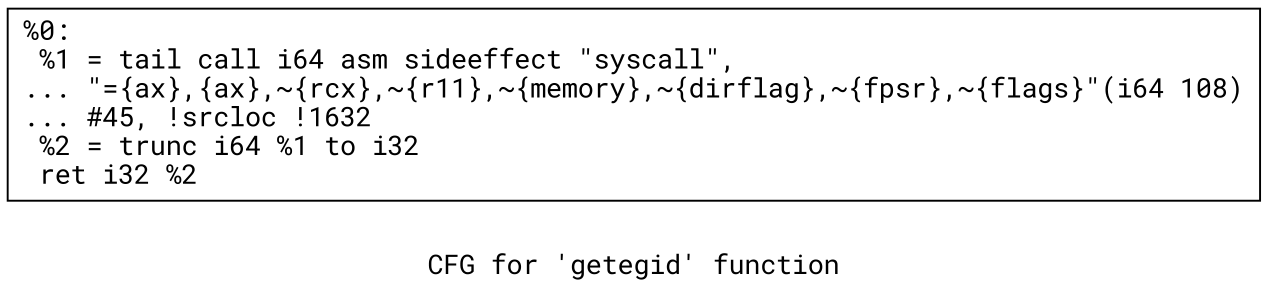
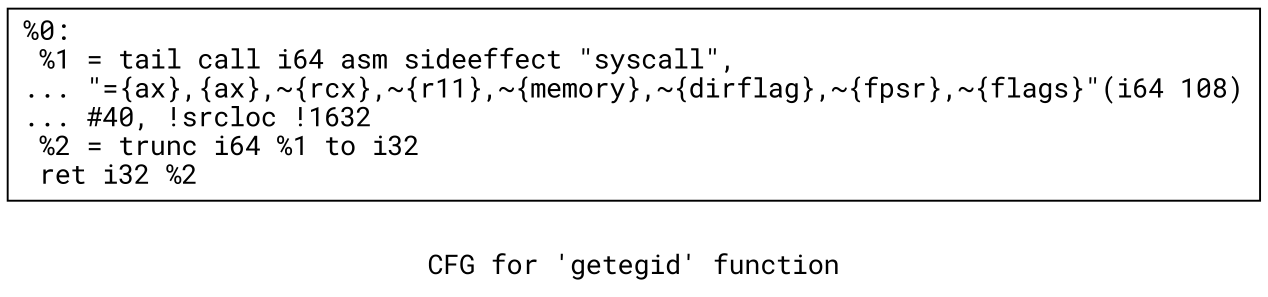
(198, 118) -> (198, 118)
